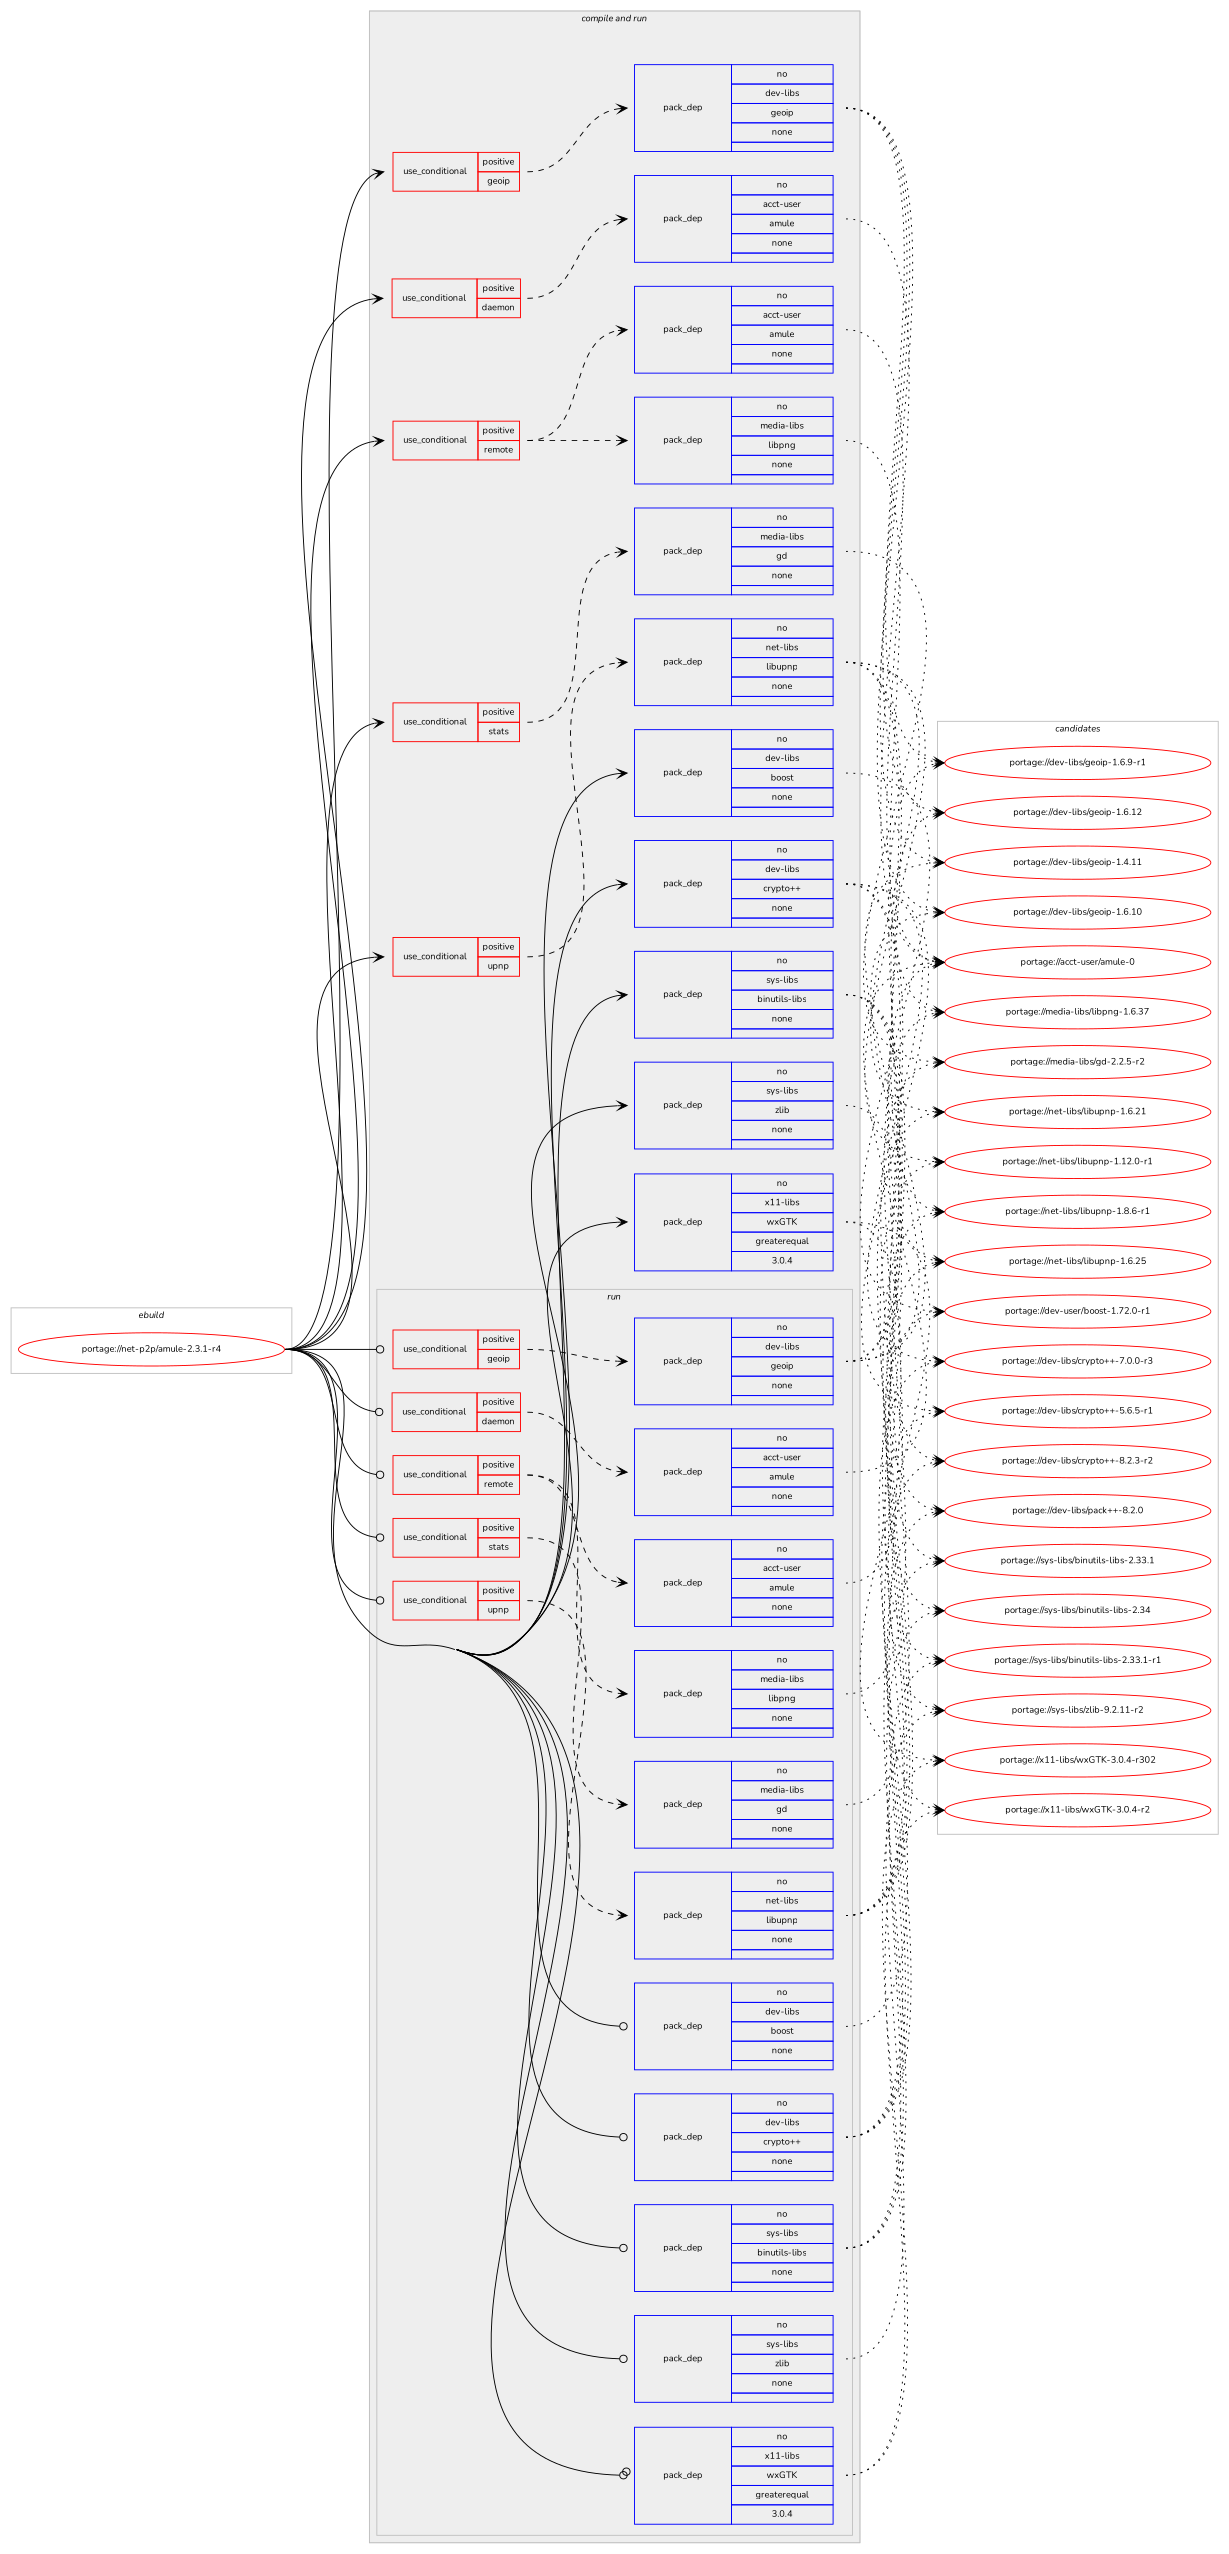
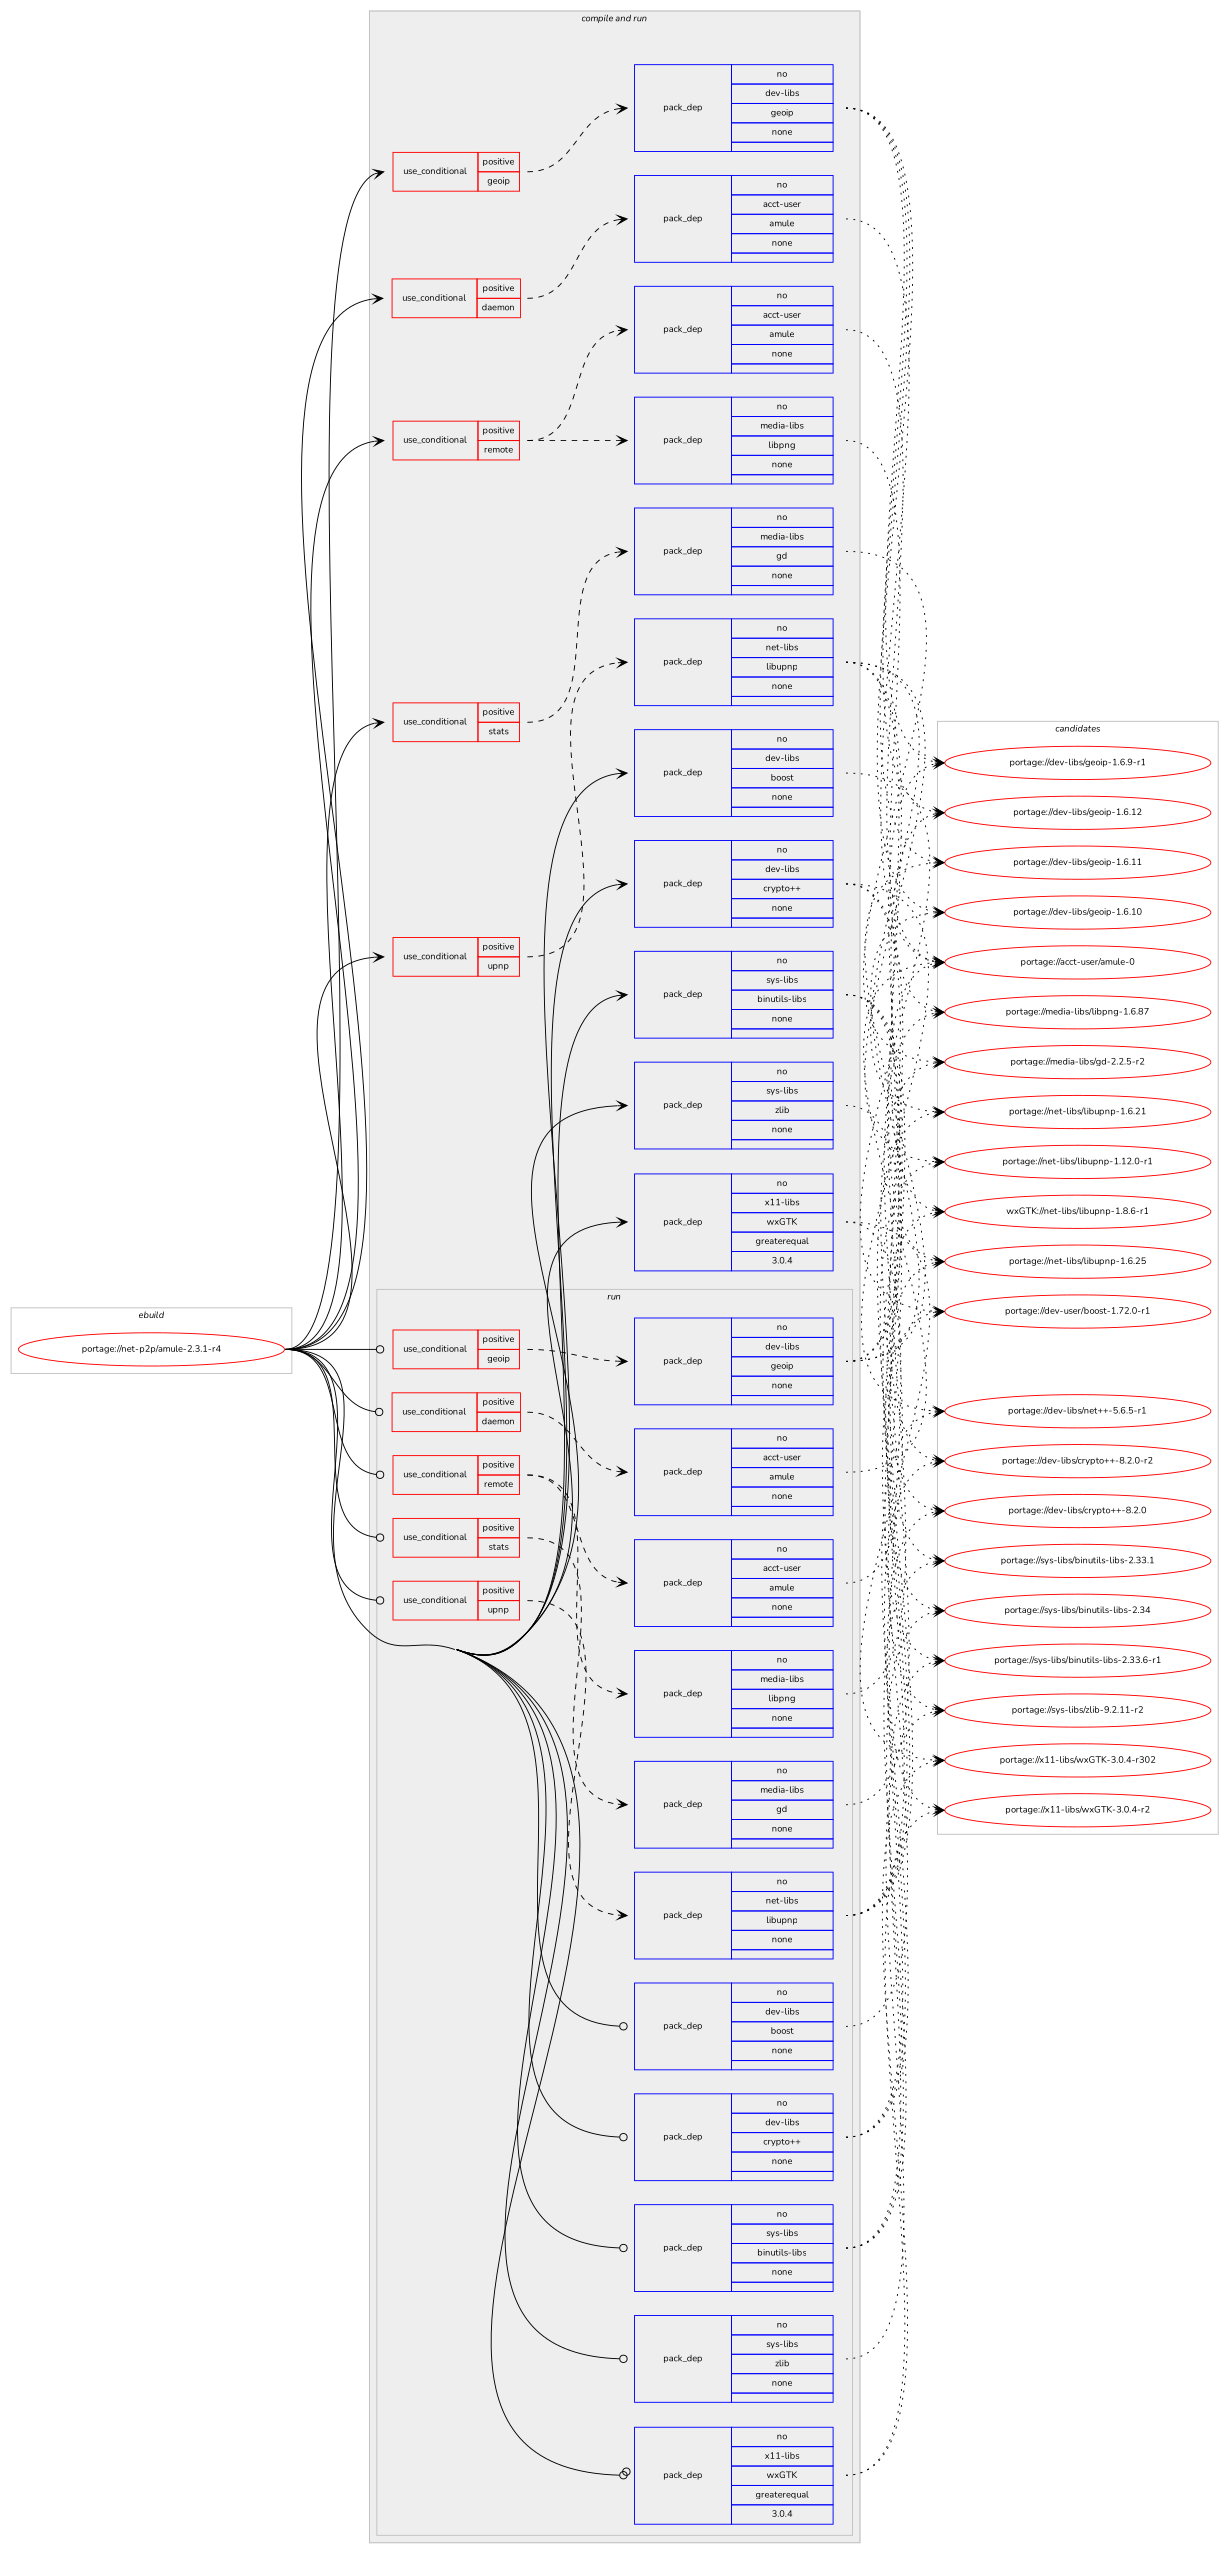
(1078, 863) -> (1078, 863)
(1078, 1012) -> (1078, 1012)
(1078, 1212) -> (1078, 1212)
(1078, 1361) -> none
(1078, 1411) -> (1078, 1411)
(1078, 1461) -> (1078, 1461)
(1078, 1511) -> (1078, 1511)
(1078, 1661) -> (1078, 1661)
